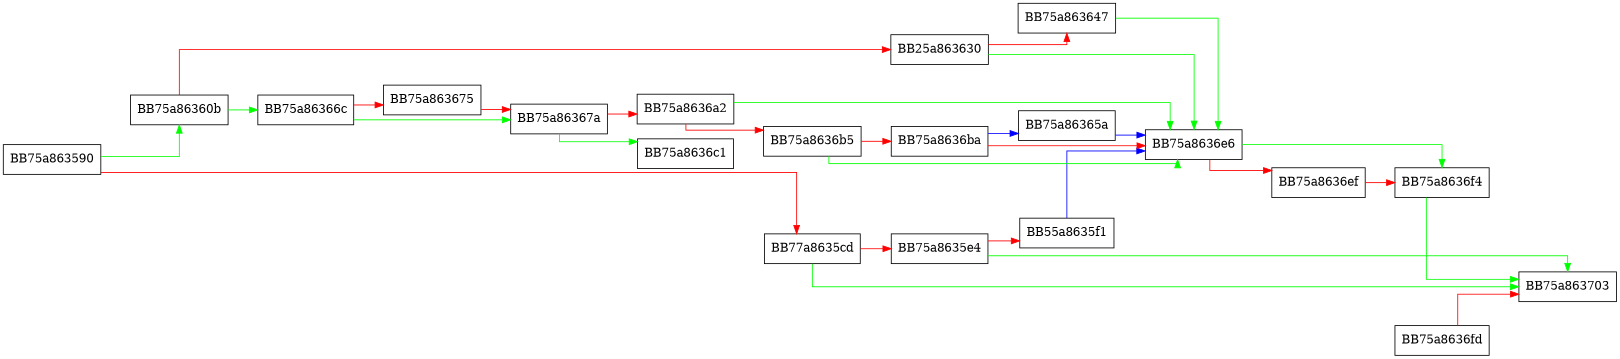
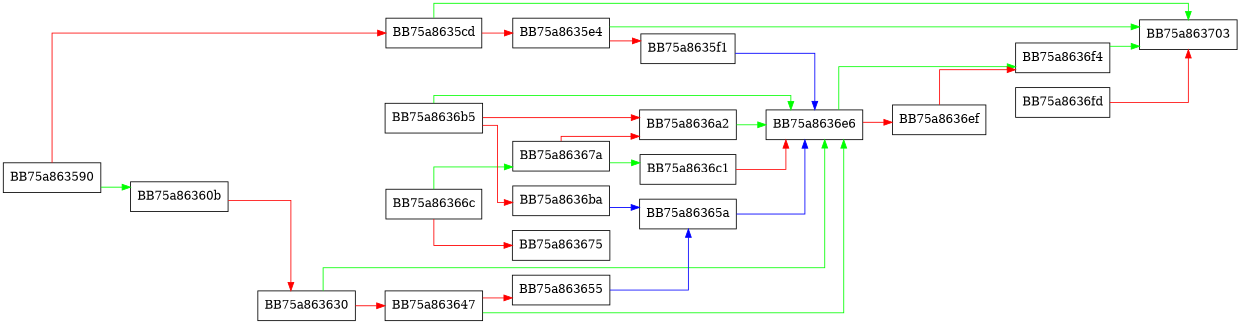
(940, 50) -> (307, 306)
(492, 109) -> none
(239, 110) -> none
(718, 130) -> (557, 118)
(1063, 146) -> (772, 169)
(1067, 233) -> (688, 49)
(812, 249) -> (434, 33)
none -> (561, 290)
